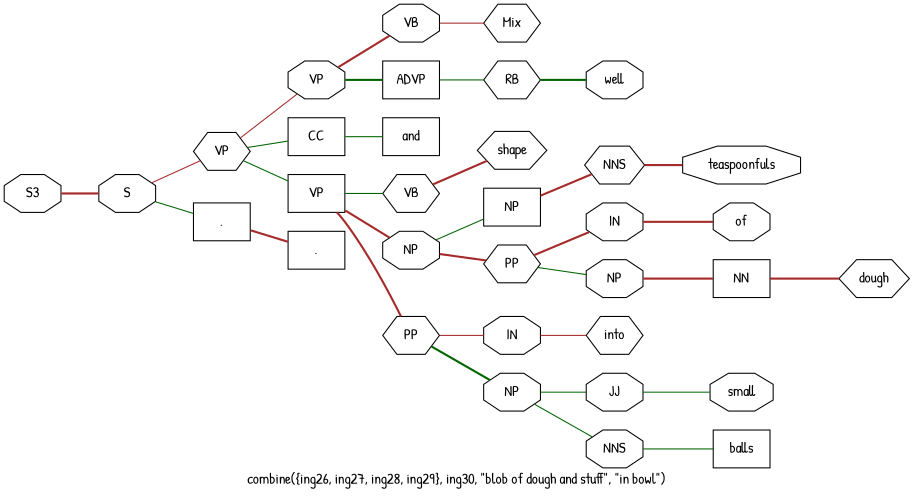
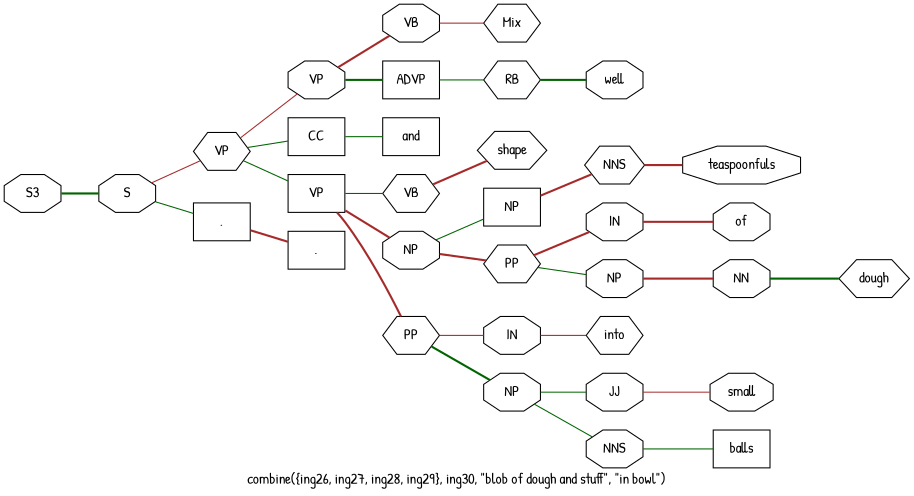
(80, 193) -> (80, 193)
(742, 279) -> (742, 279)
(804, 279) -> (804, 279)
(676, 392) -> (676, 392)
